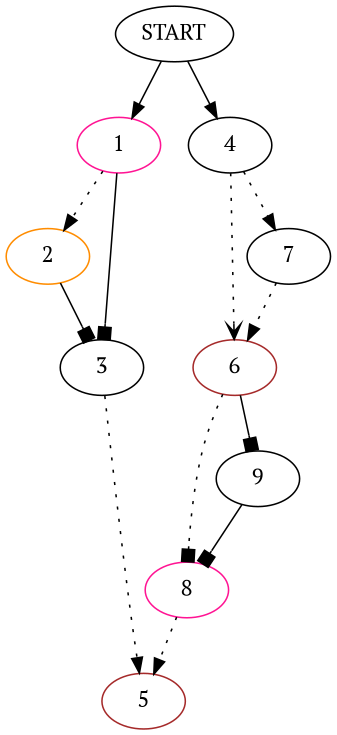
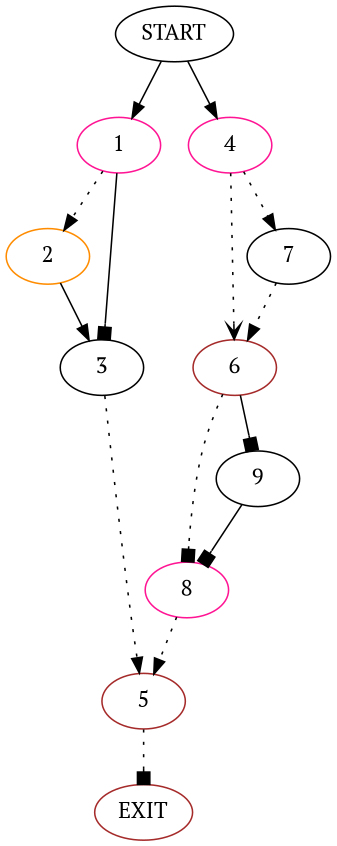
(230, 145) -> (230, 145)
(71, 305) -> (71, 305)
none -> (144, 812)
